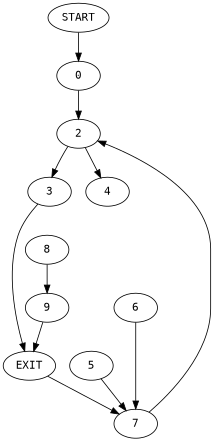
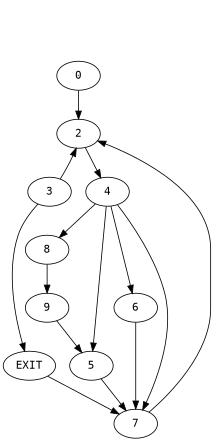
(79, 18) -> none
(61, 158) -> (67, 167)
none -> (80, 218)
none -> (121, 246)
none -> (100, 275)
none -> (166, 299)
(39, 333) -> (67, 334)
